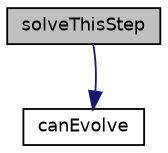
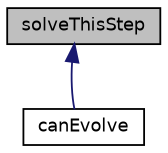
(96, 68) -> (72, 86)
